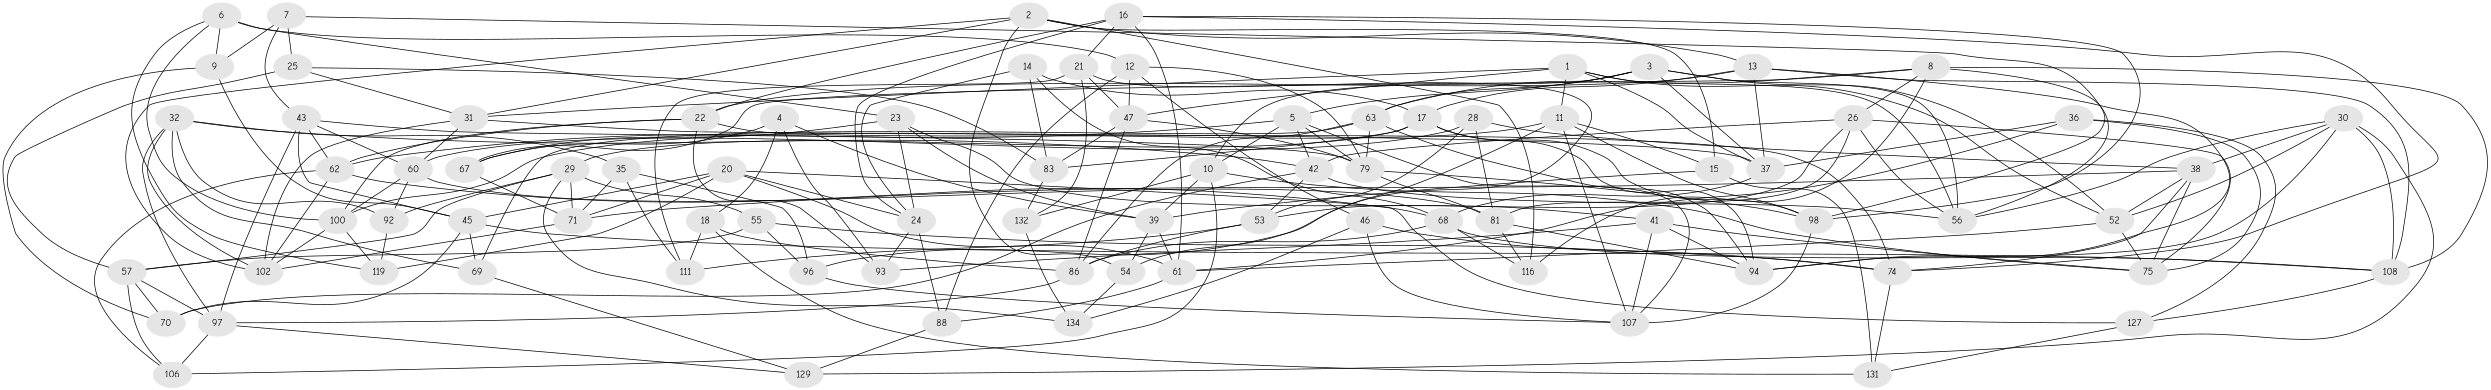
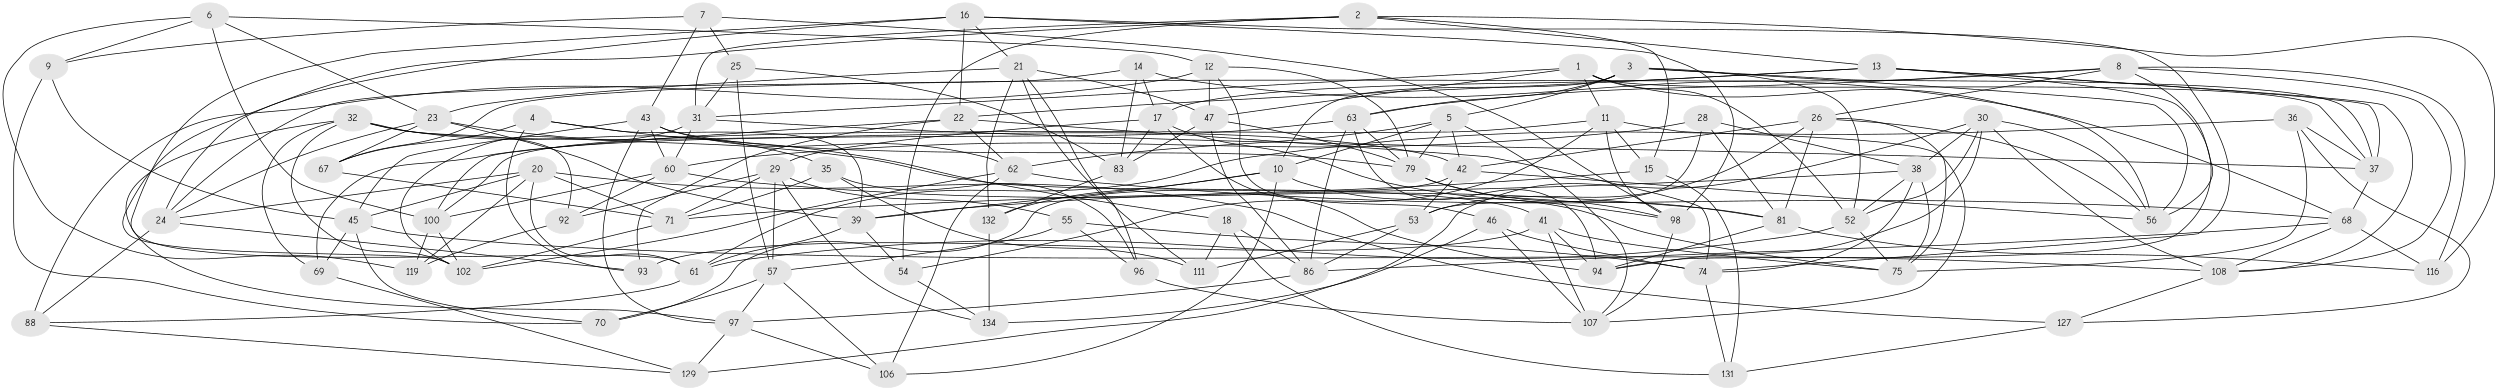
none -> (779, 80)
